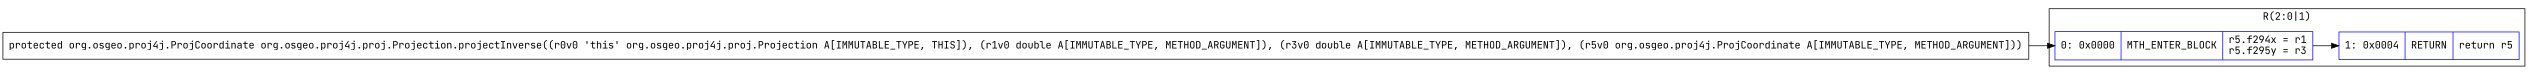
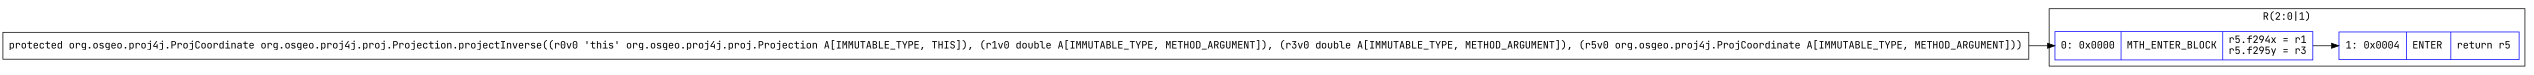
(2429, 45) -> (2428, 45)
